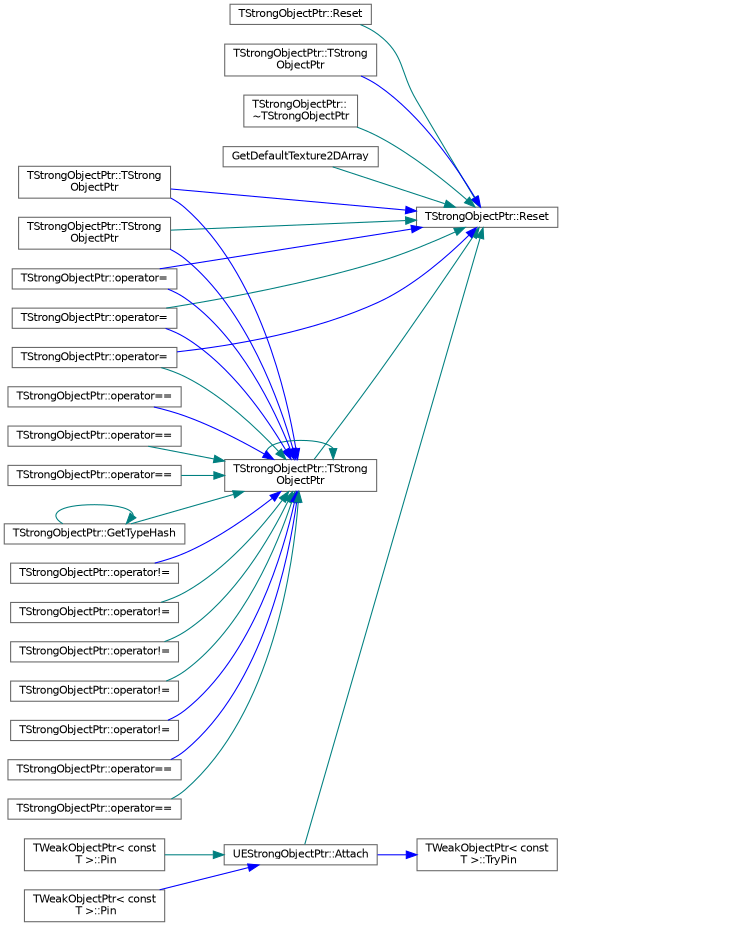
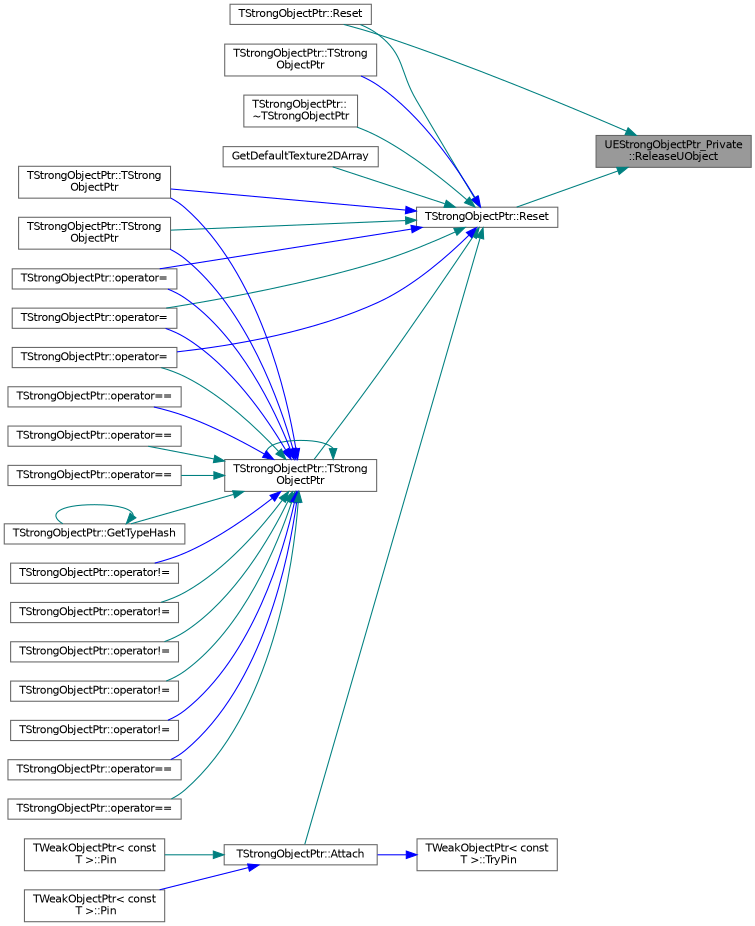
none -> (674, 151)
(301, 855) -> (301, 855)
